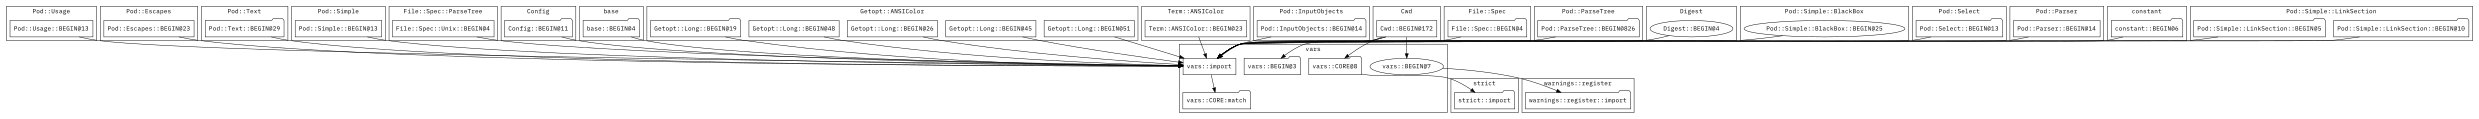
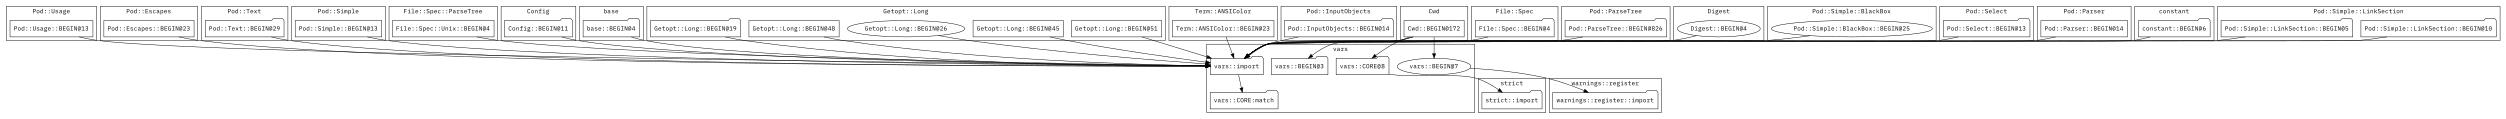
(892, 12) -> (906, 12)
(892, 29) -> (906, 29)
(1209, 67) -> (1237, 67)
